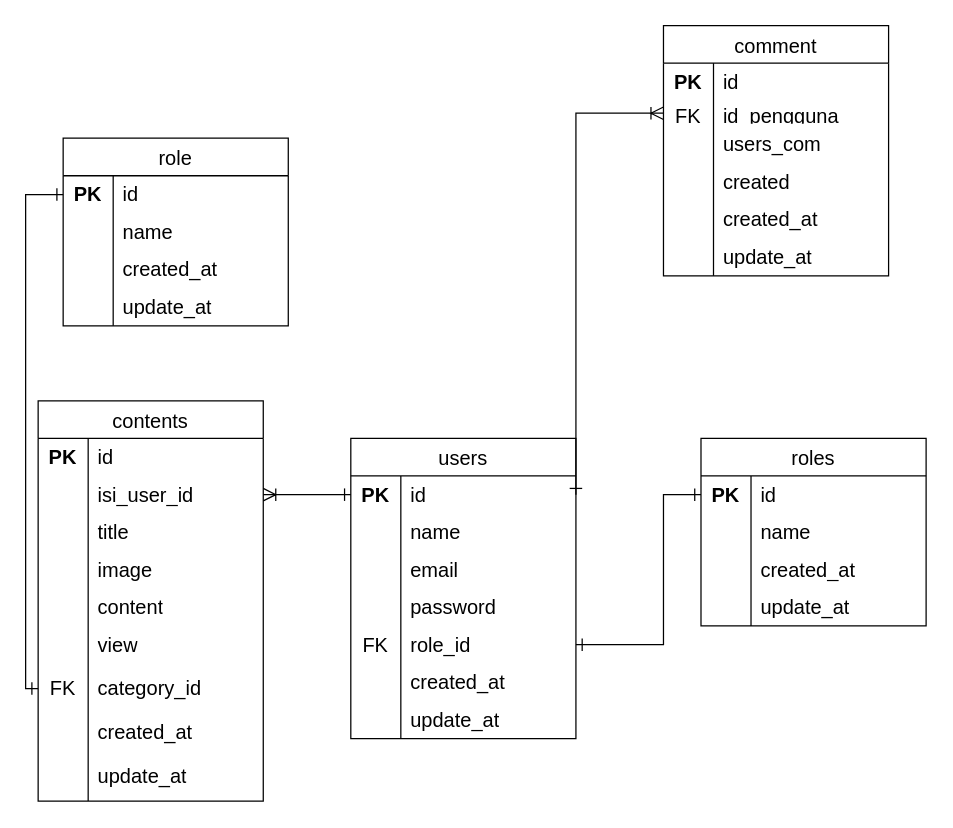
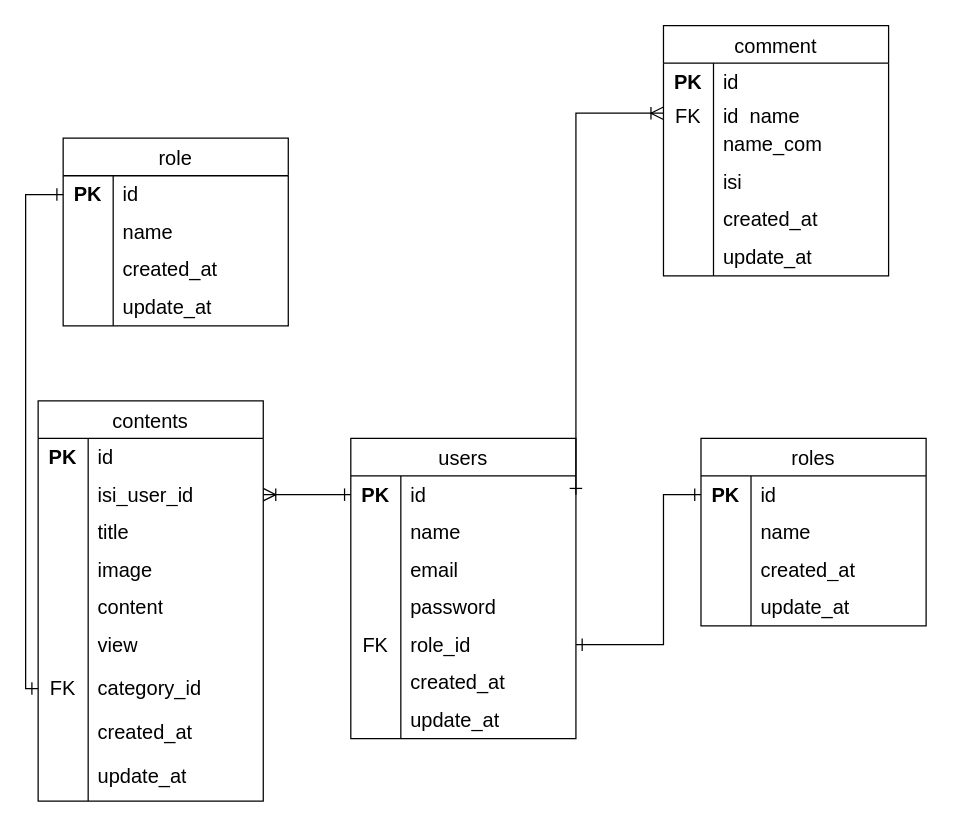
(782, 113) -> (760, 113)
(774, 144) -> (768, 144)
(762, 182) -> (735, 182)
